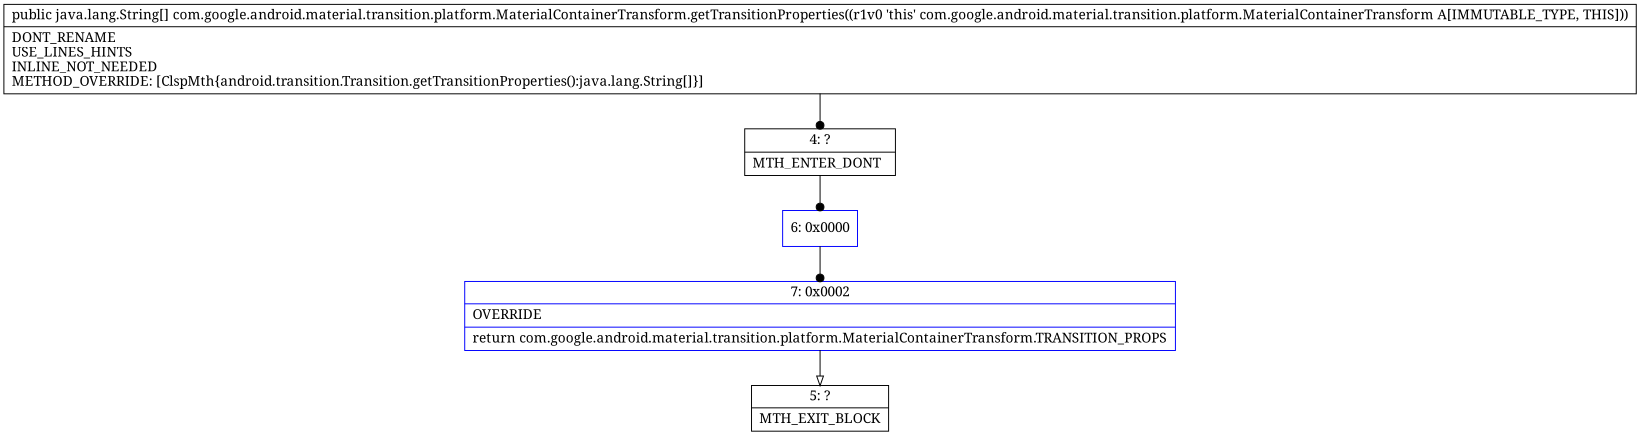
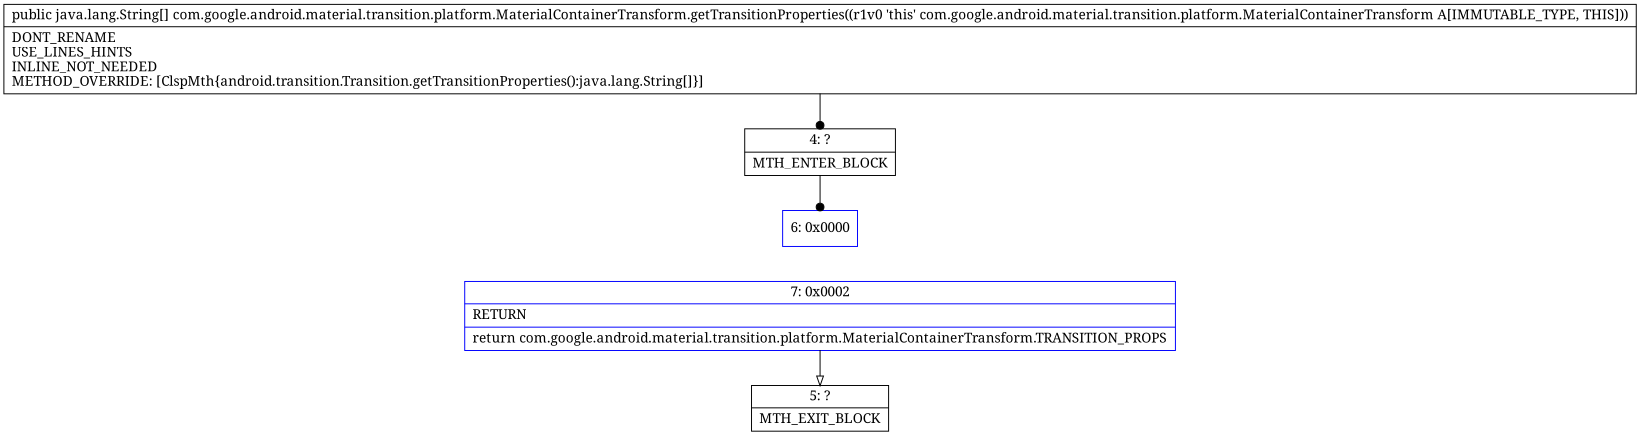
(817, 163) -> (820, 163)
(820, 260) -> none
(508, 315) -> (500, 315)
